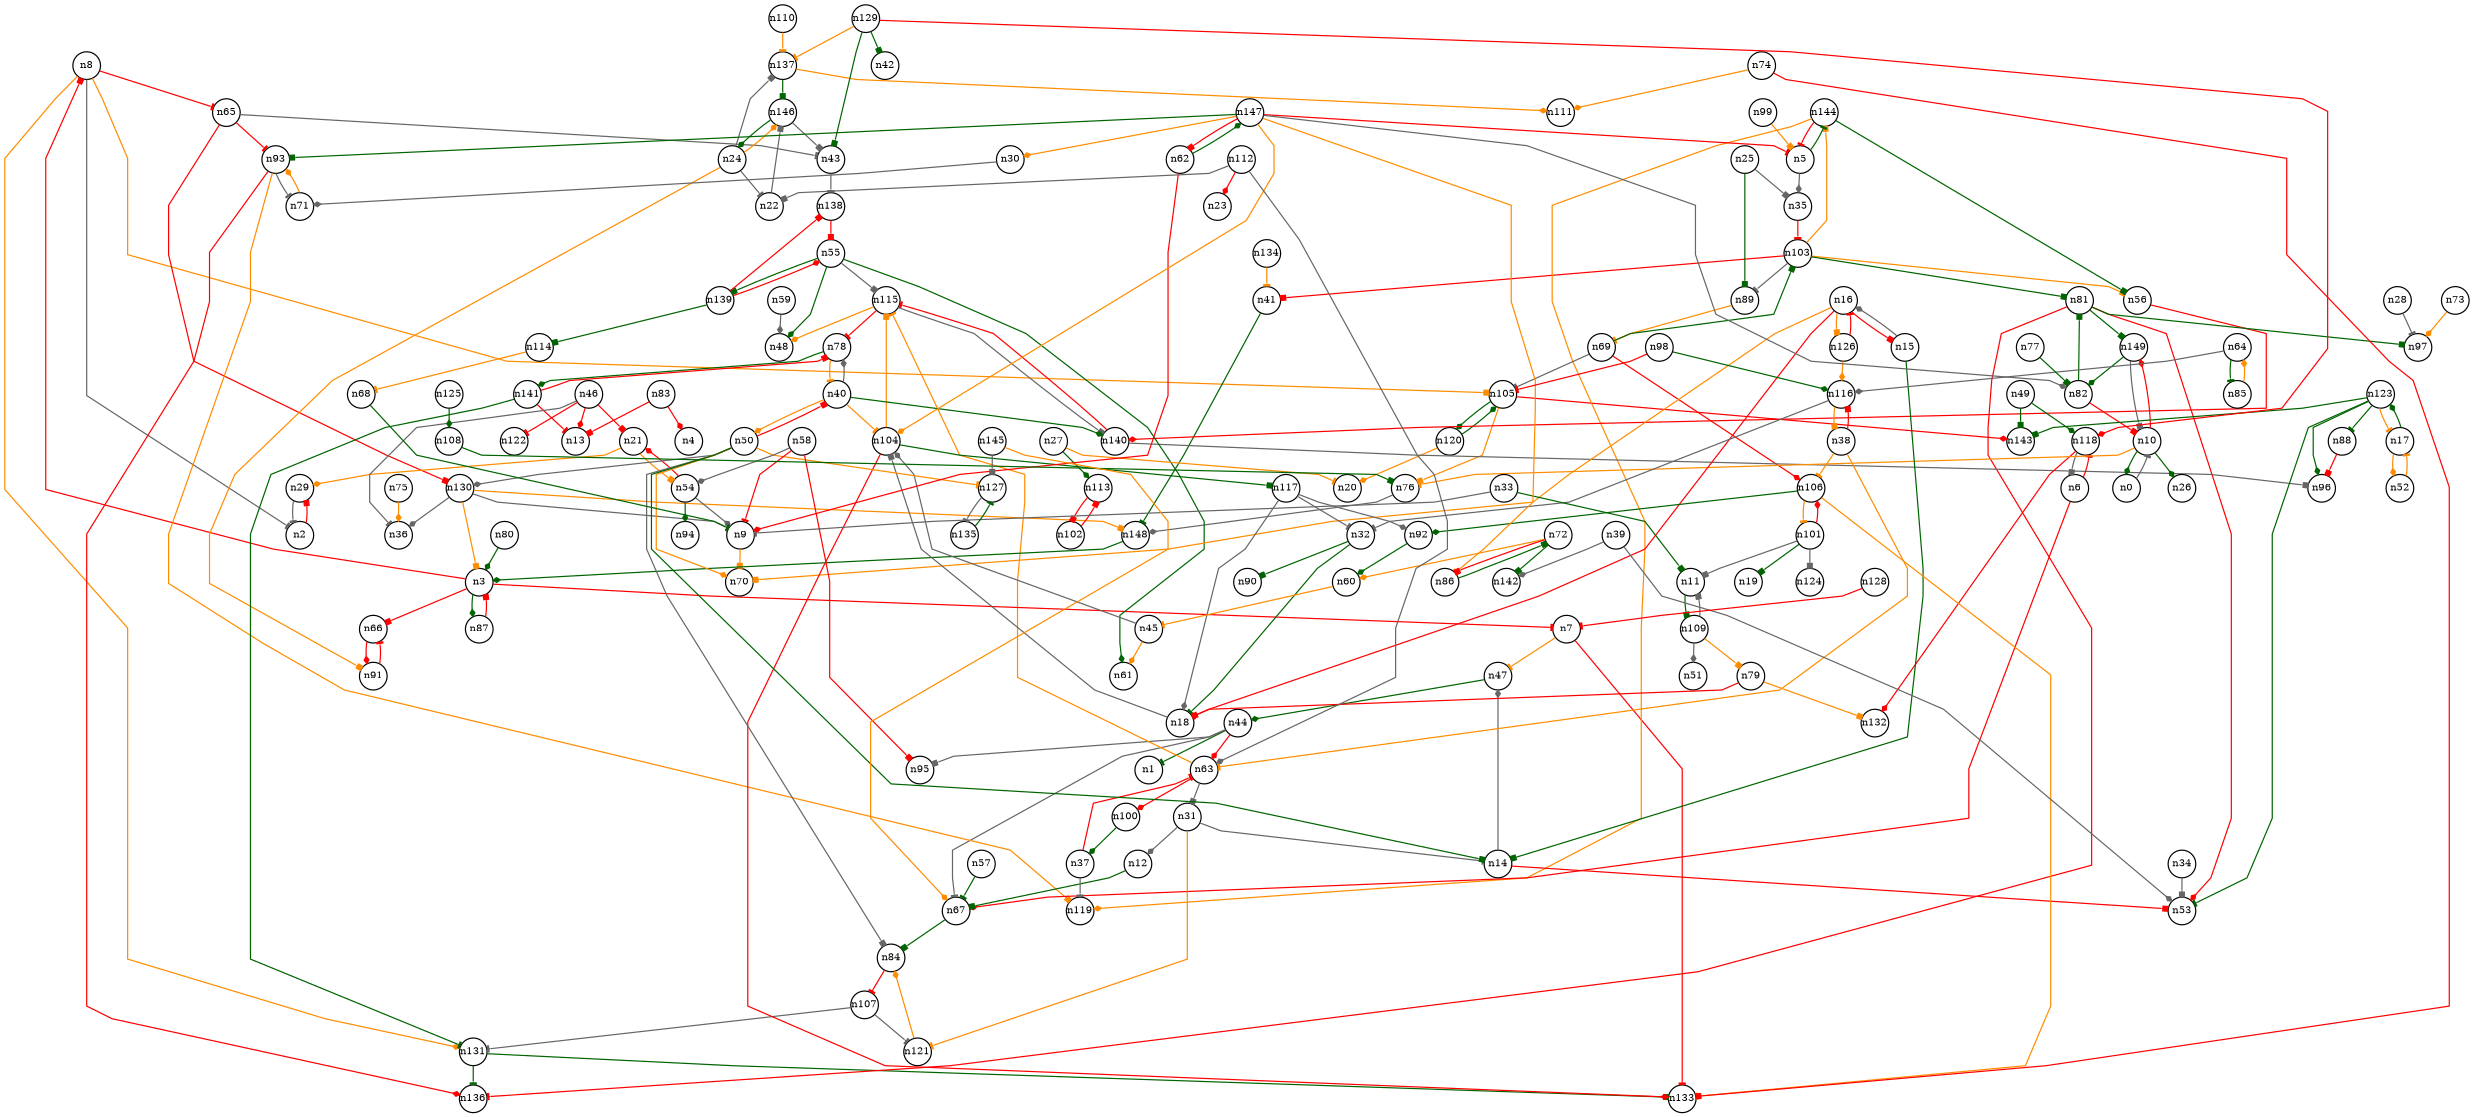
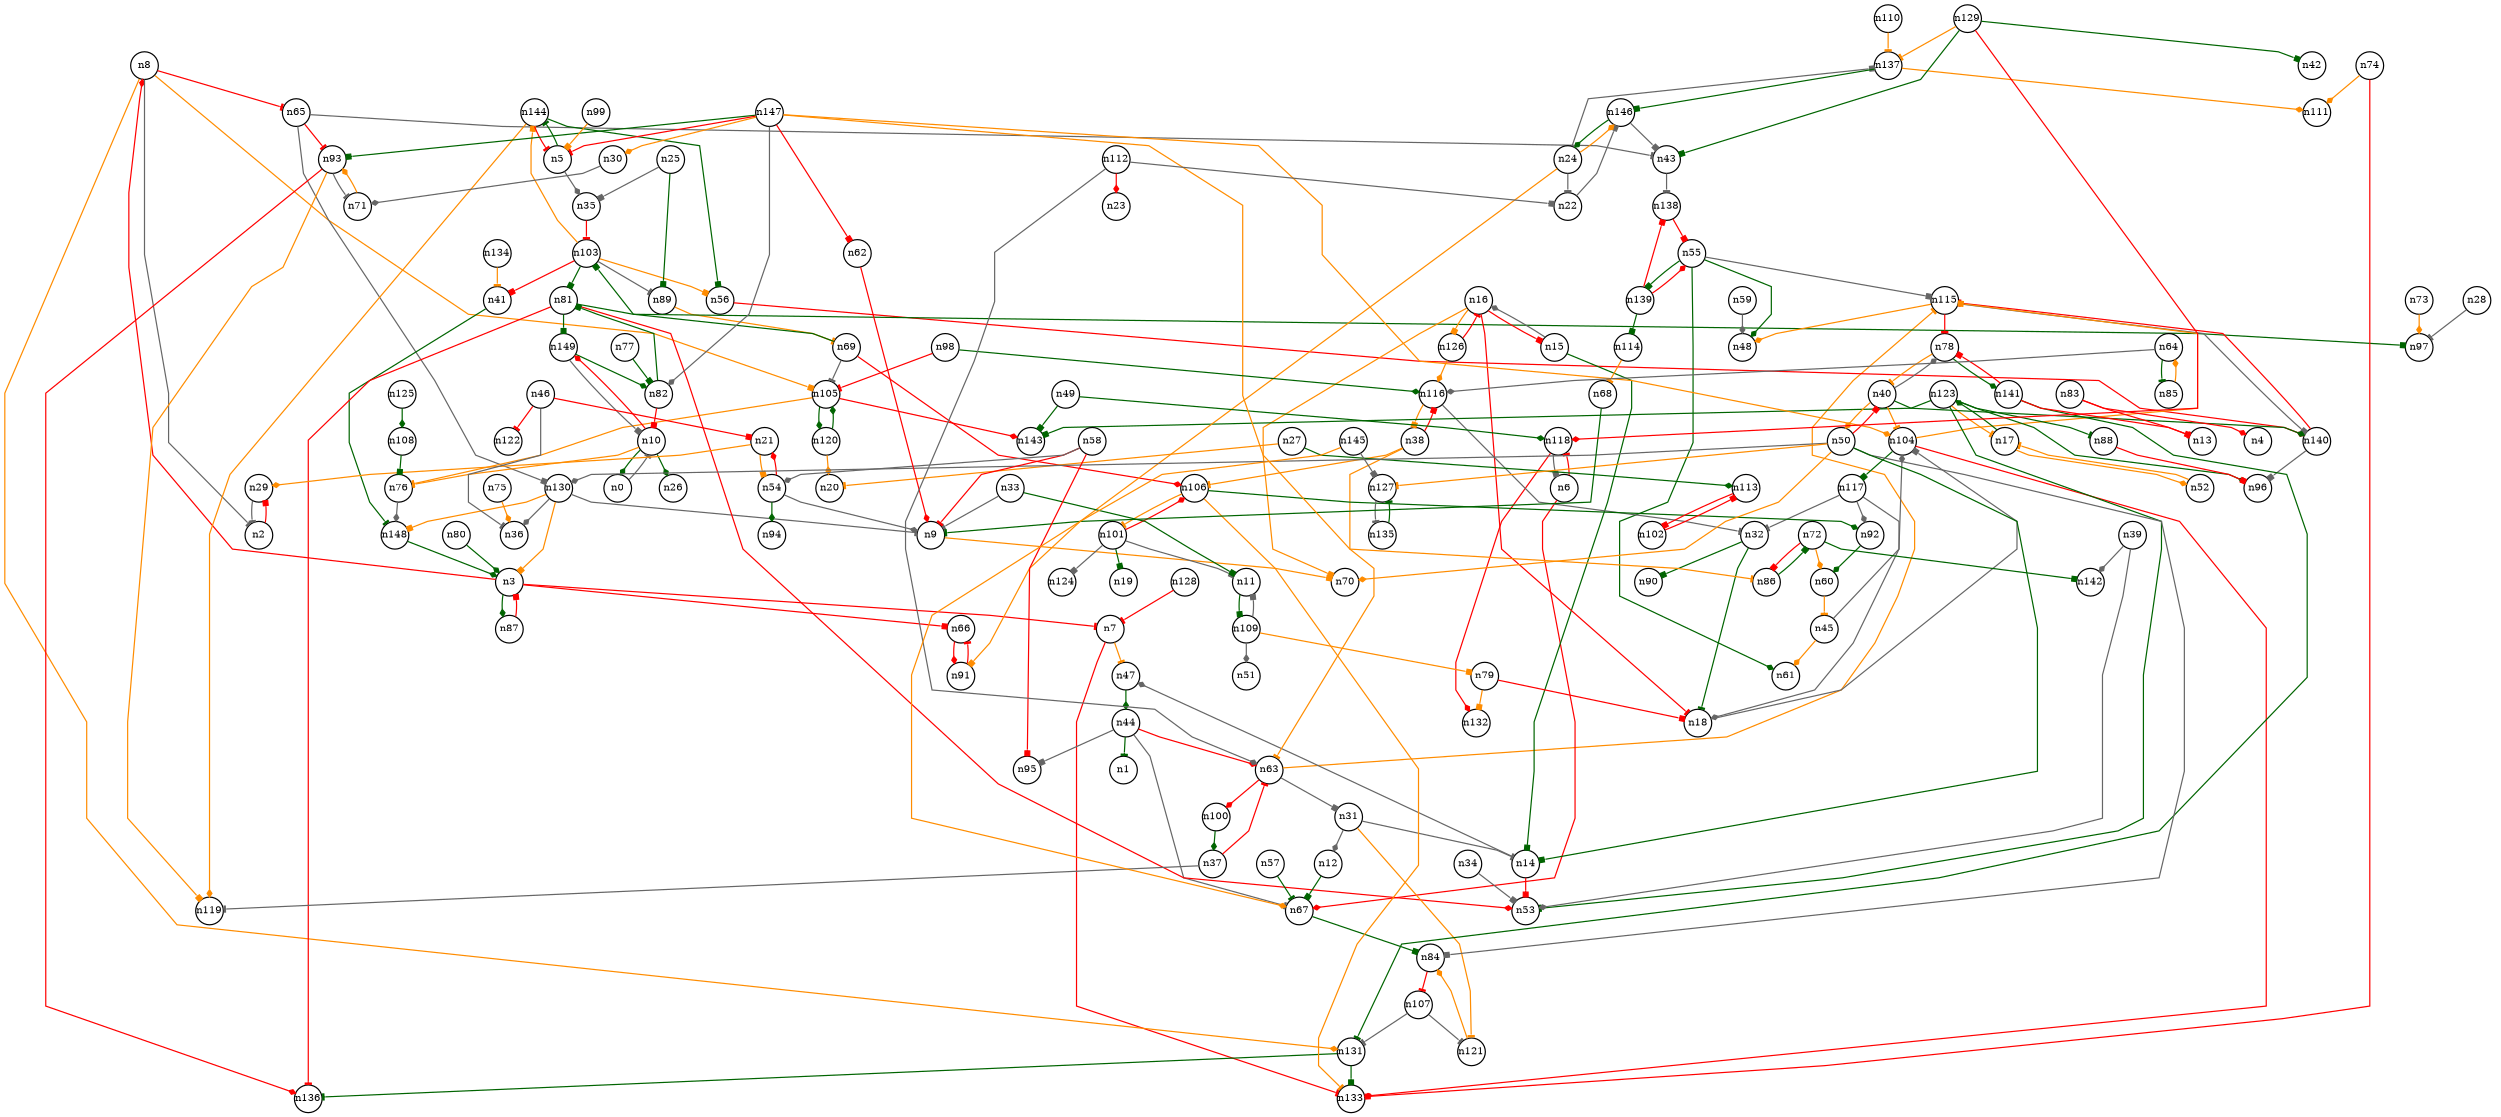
(1214, 141) -> none
(203, 366) -> (397, 323)
(583, 414) -> none
(1485, 448) -> (612, 431)
(54, 492) -> (158, 462)
